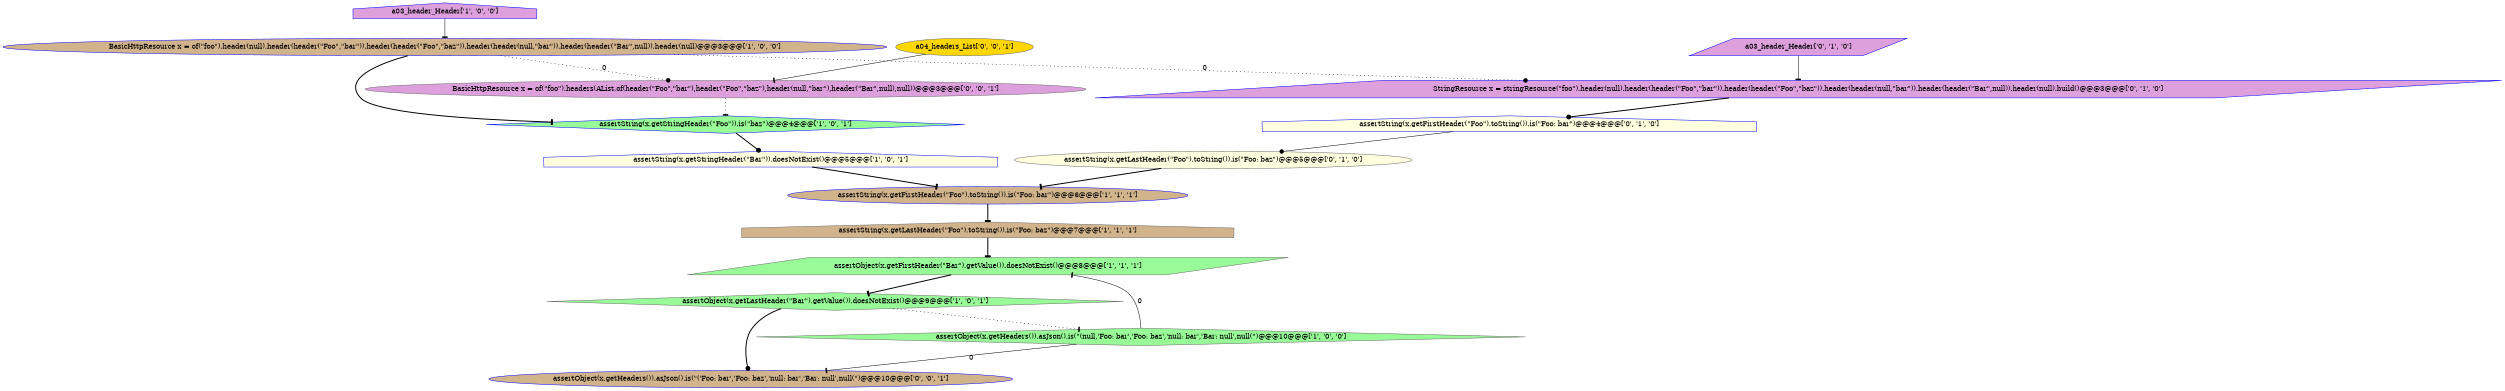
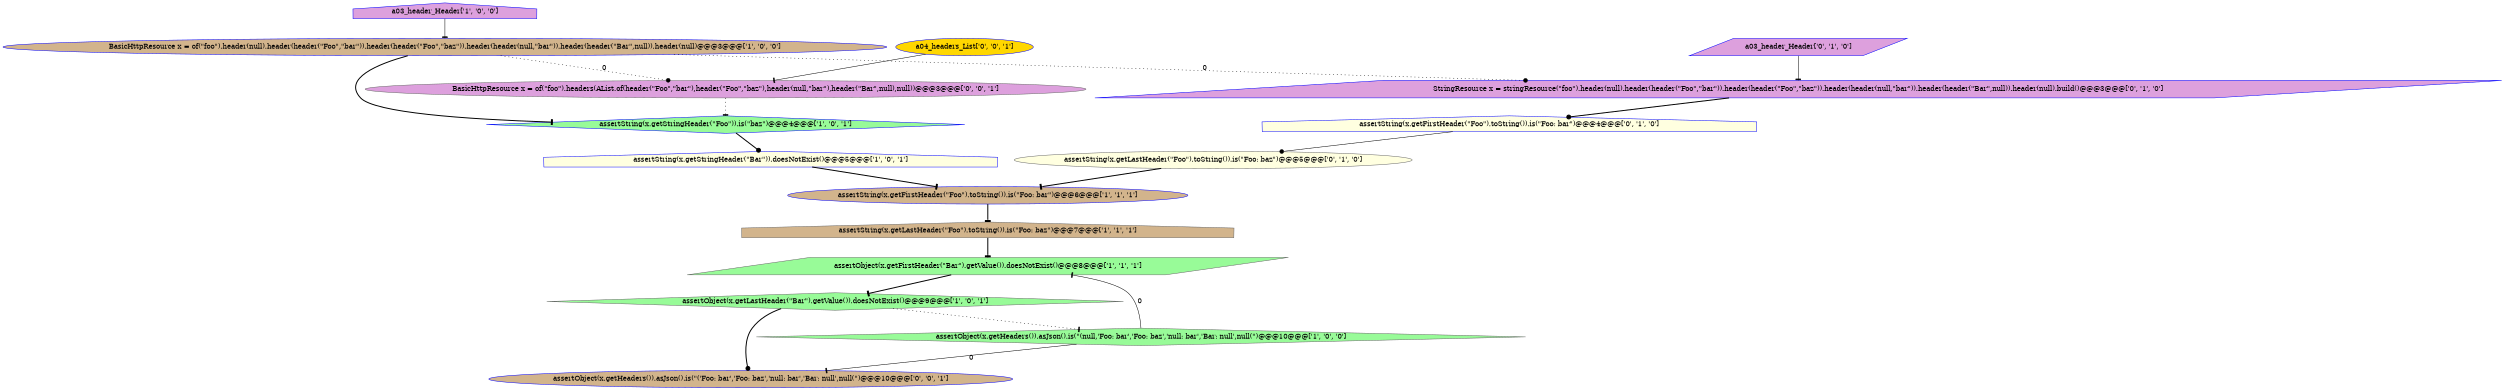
(965, 47) -> (965, 47)
